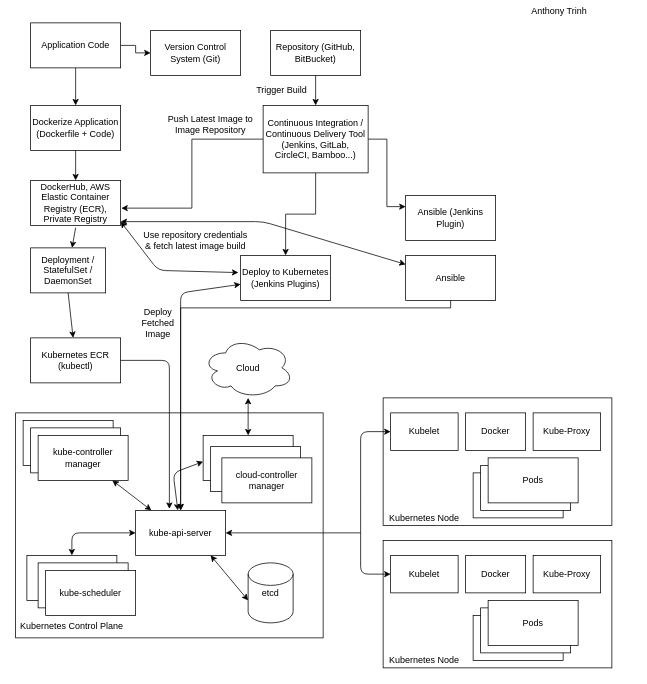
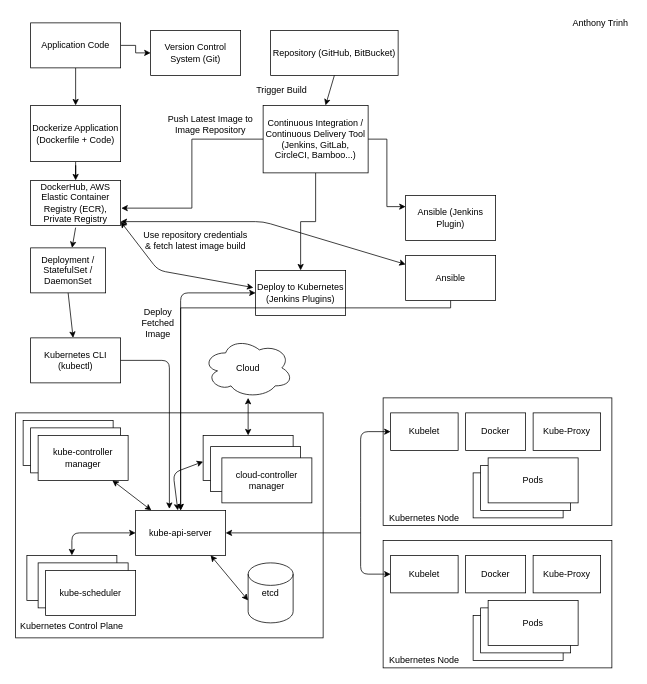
(559, 12) -> (600, 23)
(315, 53) -> (334, 53)
(75, 128) -> (75, 134)
(285, 278) -> (300, 293)
(75, 360) -> (75, 360)
